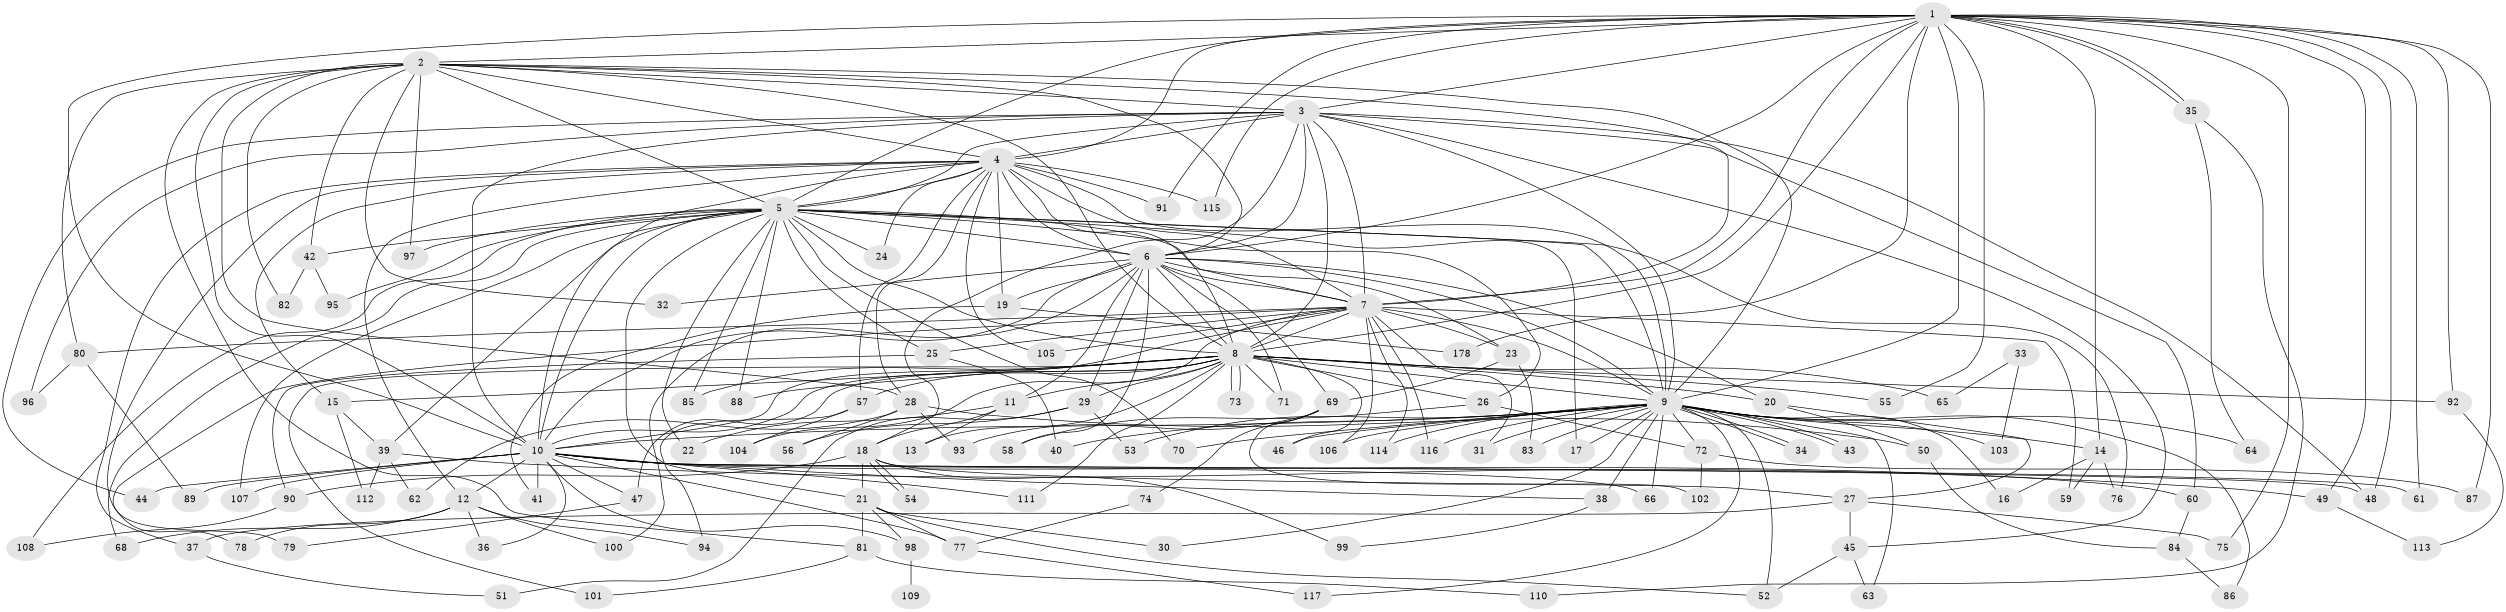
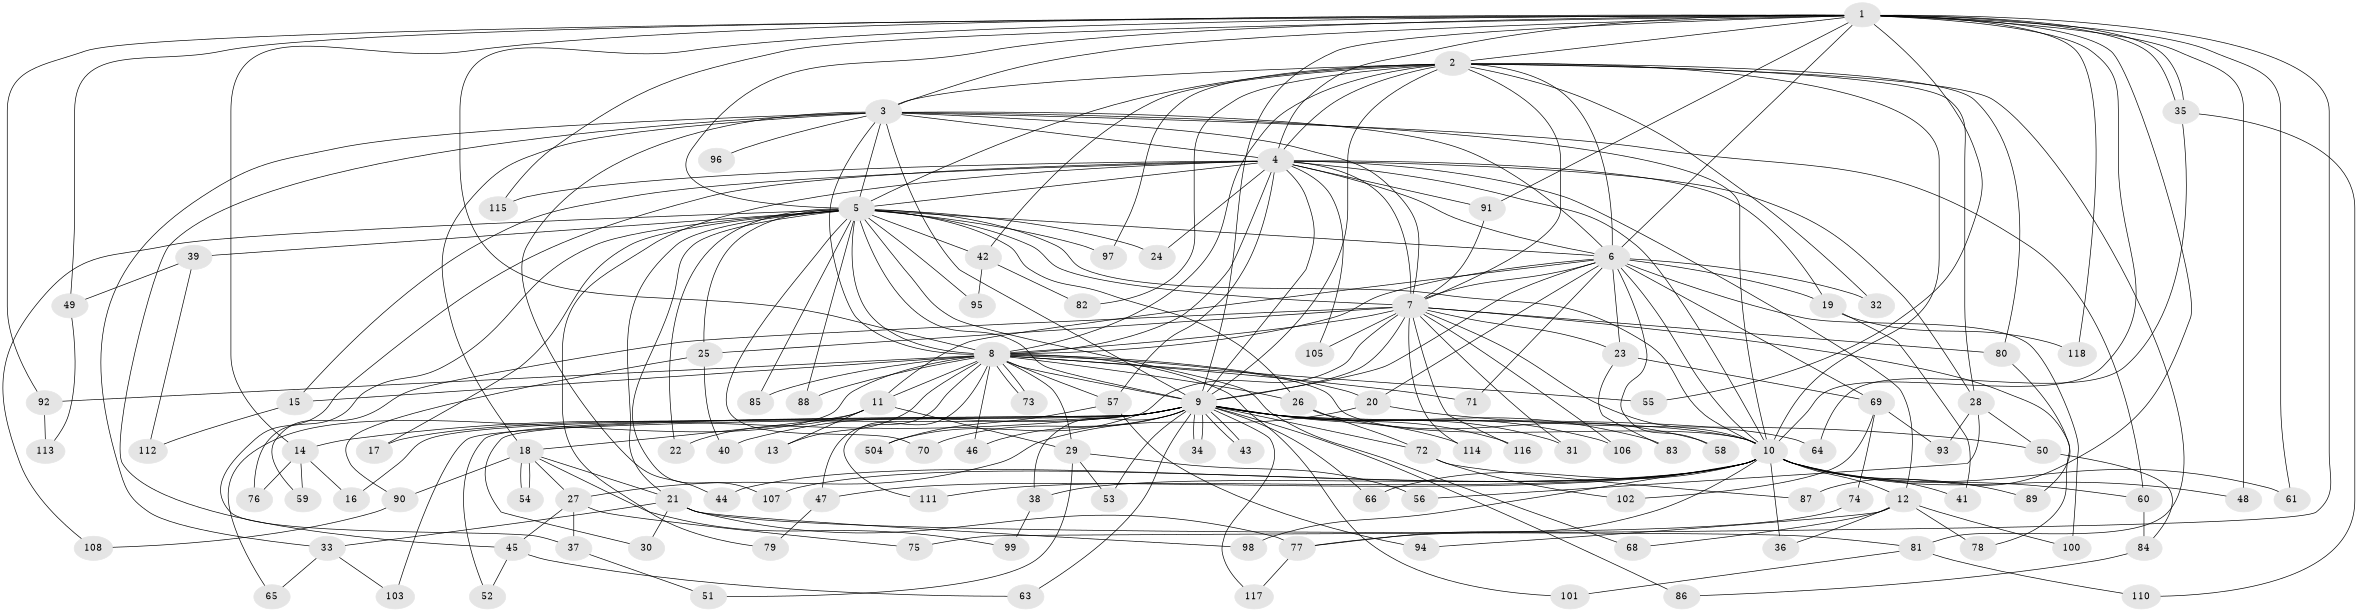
(1881, 189) -> (266, 164)
(1702, 257) -> (1462, 266)
(1117, 327) -> (1003, 434)
(1462, 354) -> (2077, 354)
(54, 379) -> none
(359, 427) -> none
(739, 451) -> (874, 451)
(415, 500) -> none
(1308, 576) -> (501, 525)
(911, 597) -> none
